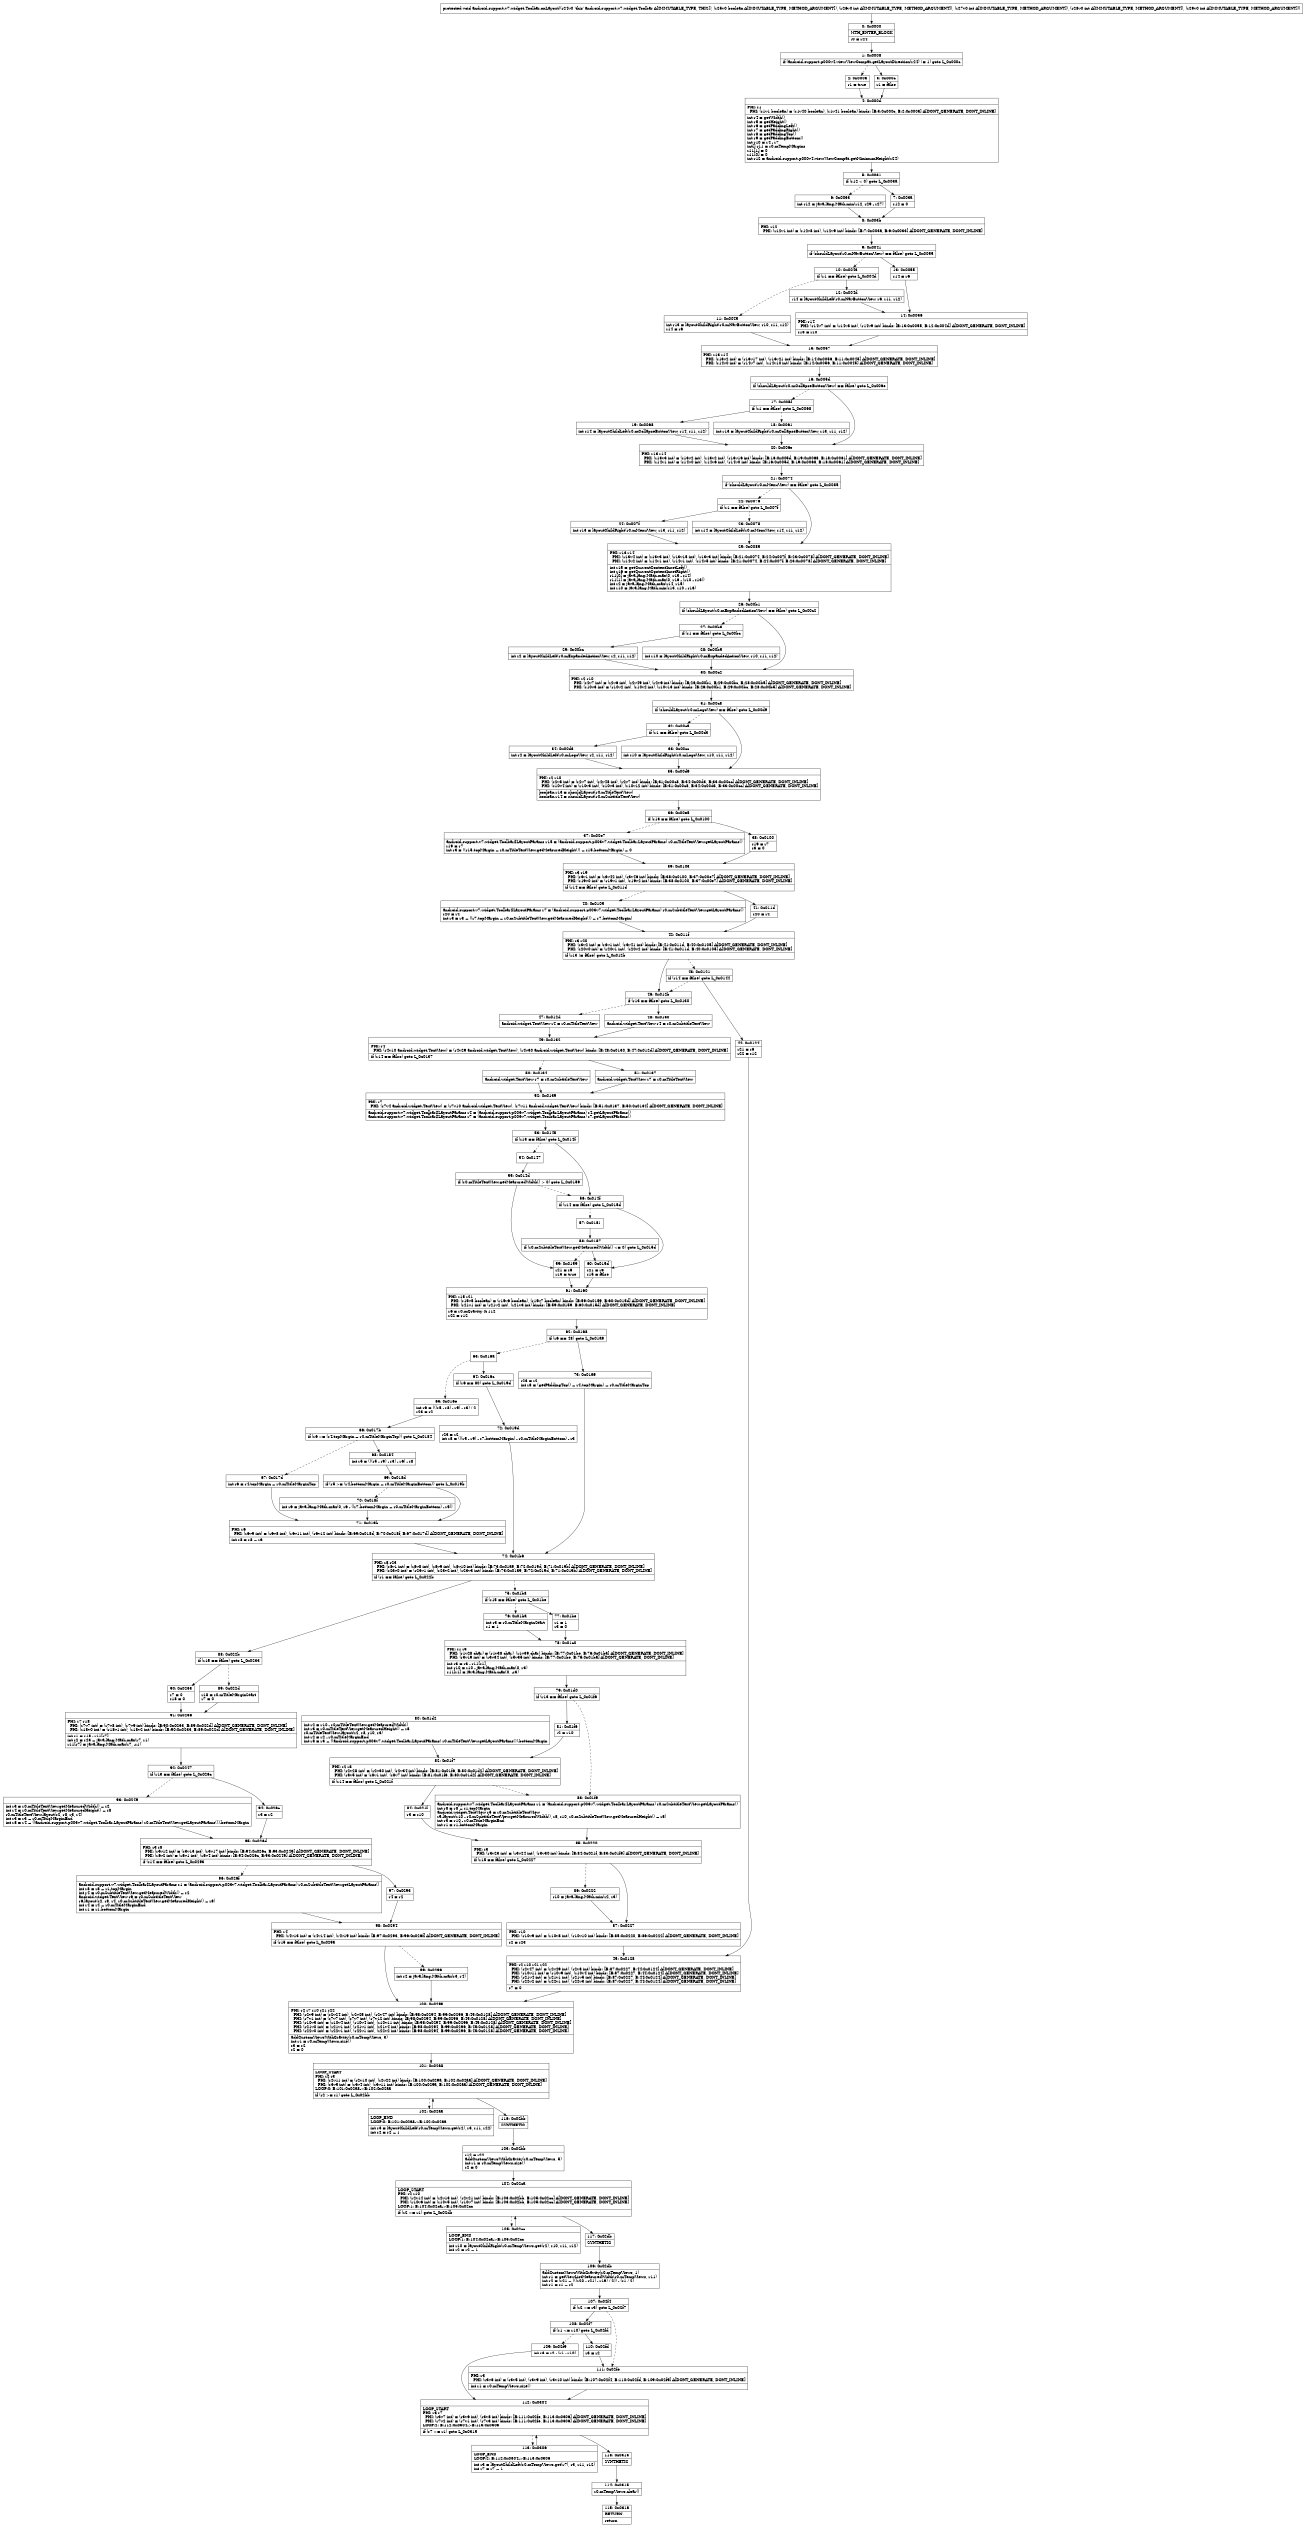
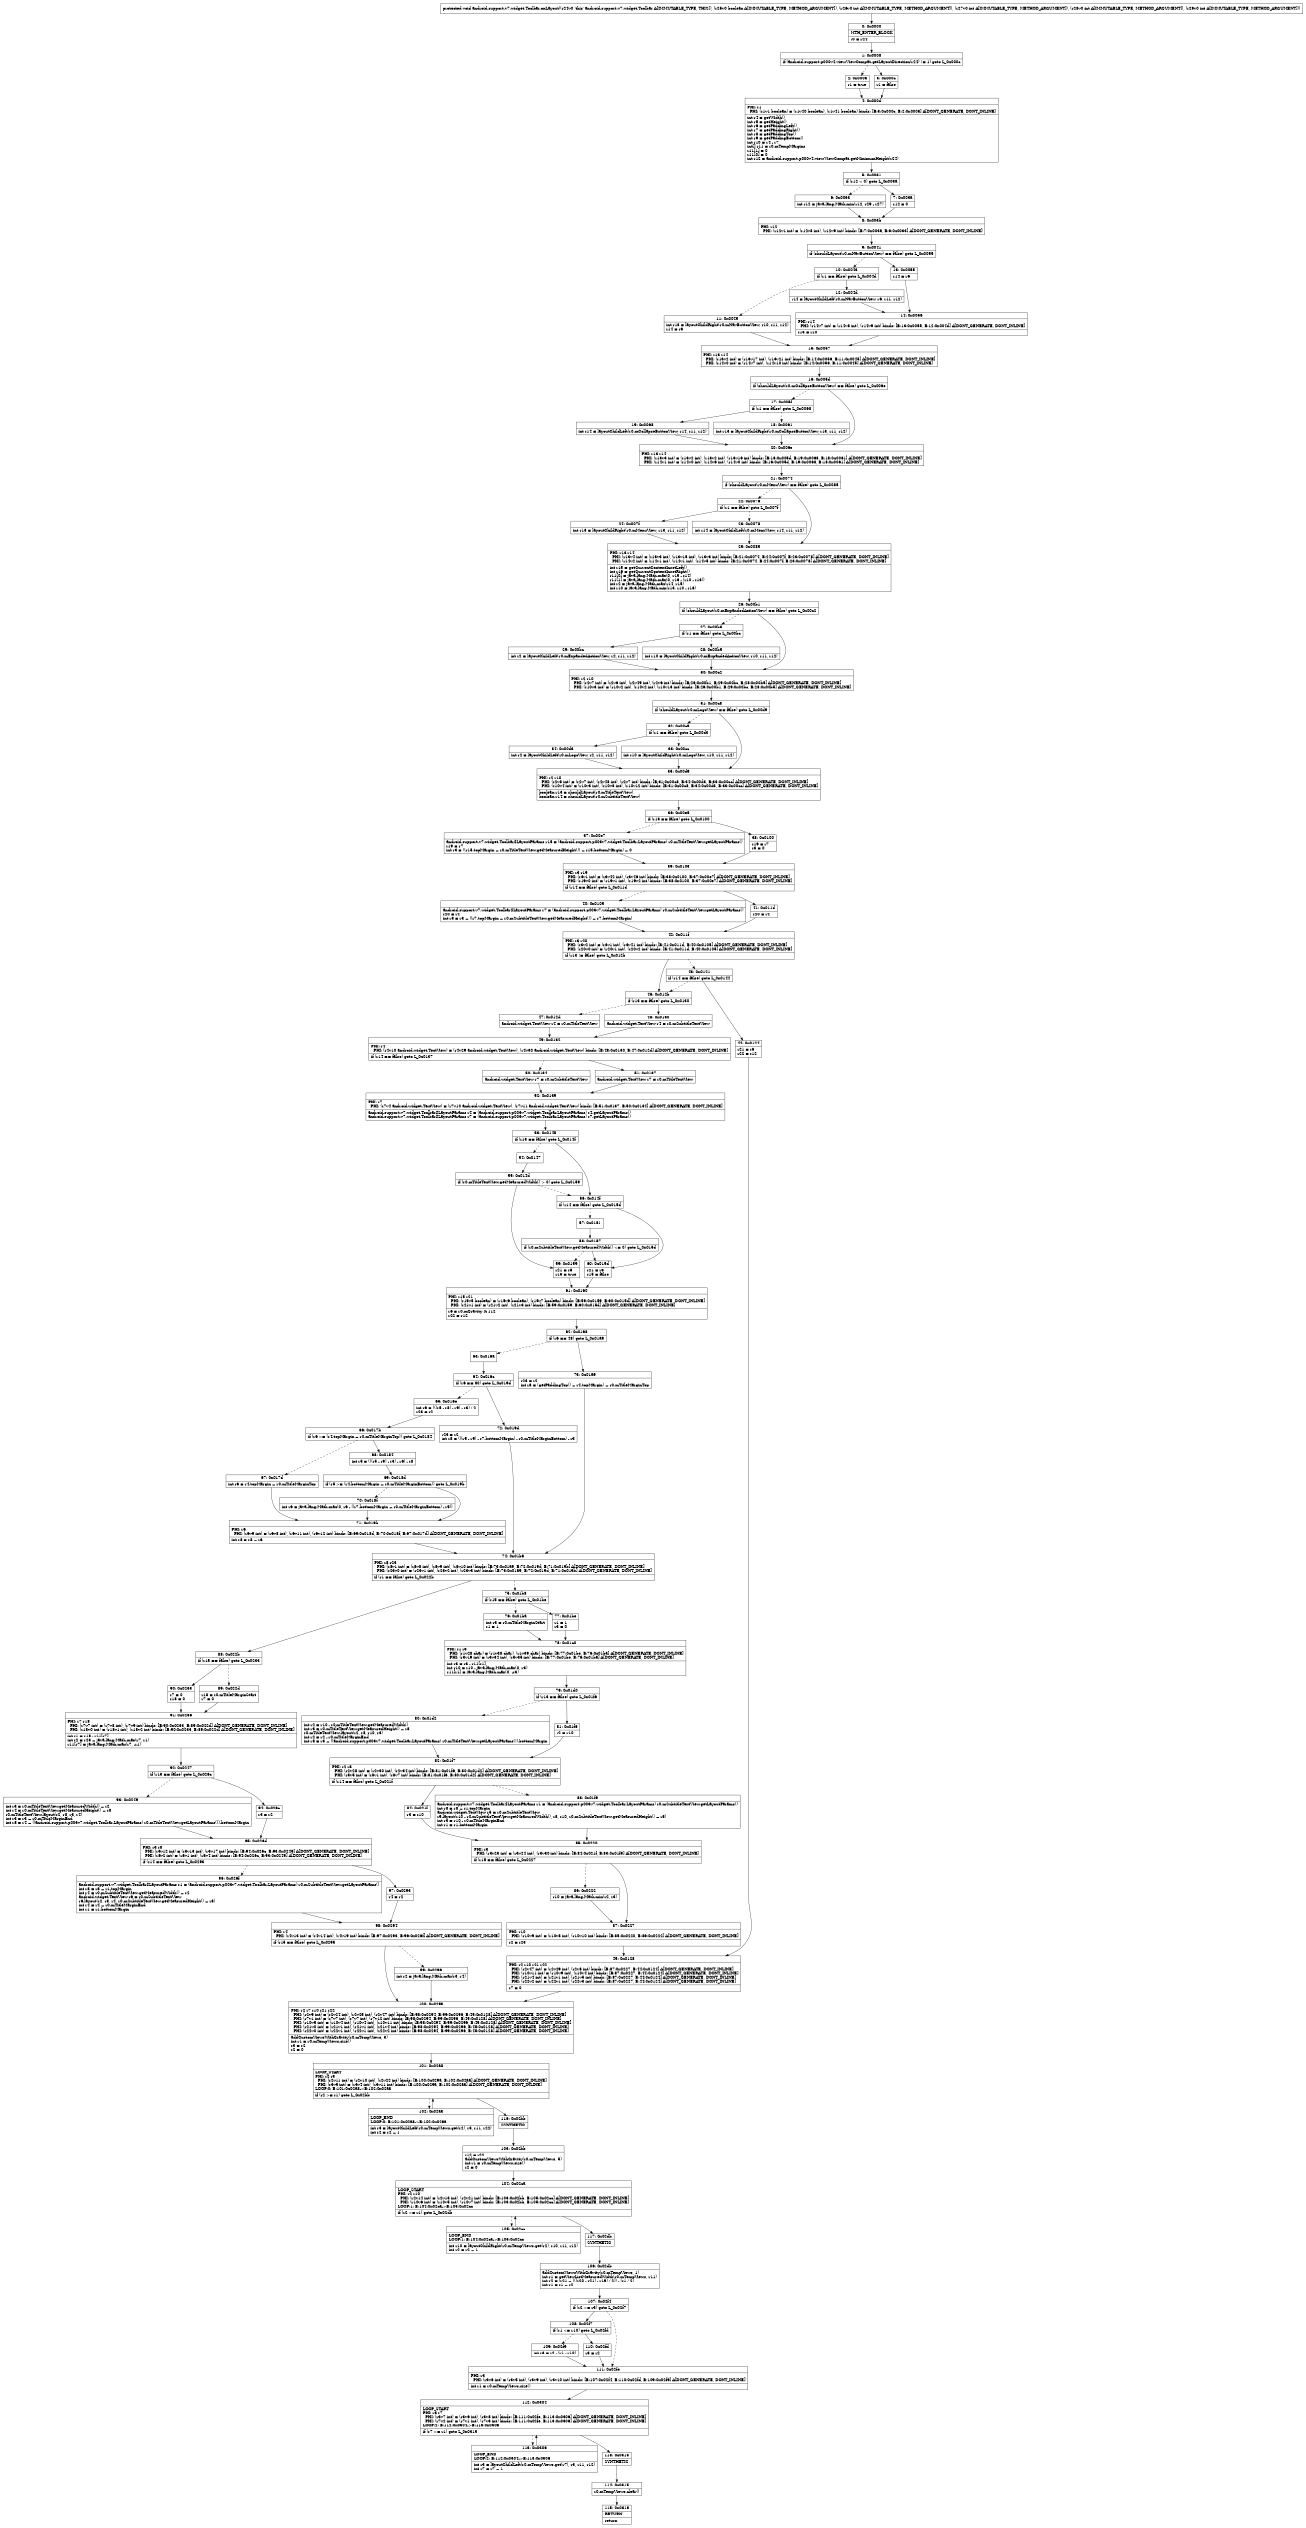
(451, 1373) -> (467, 1392)
(590, 1745) -> (514, 1708)
(480, 2359) -> (575, 2361)
